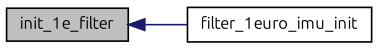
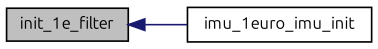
(280, 25) -> (280, 25)
